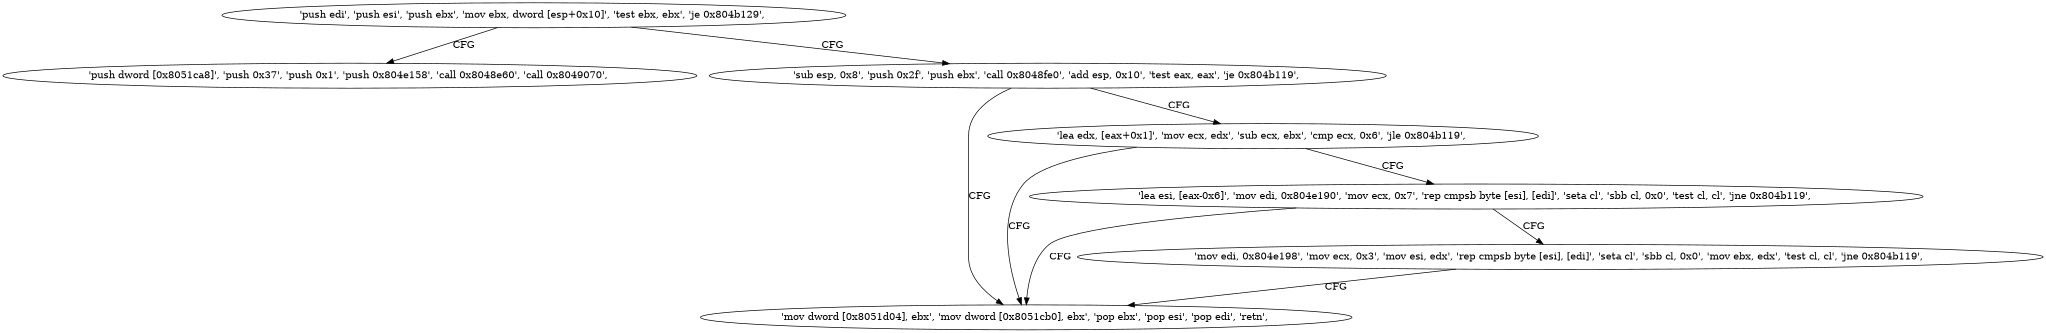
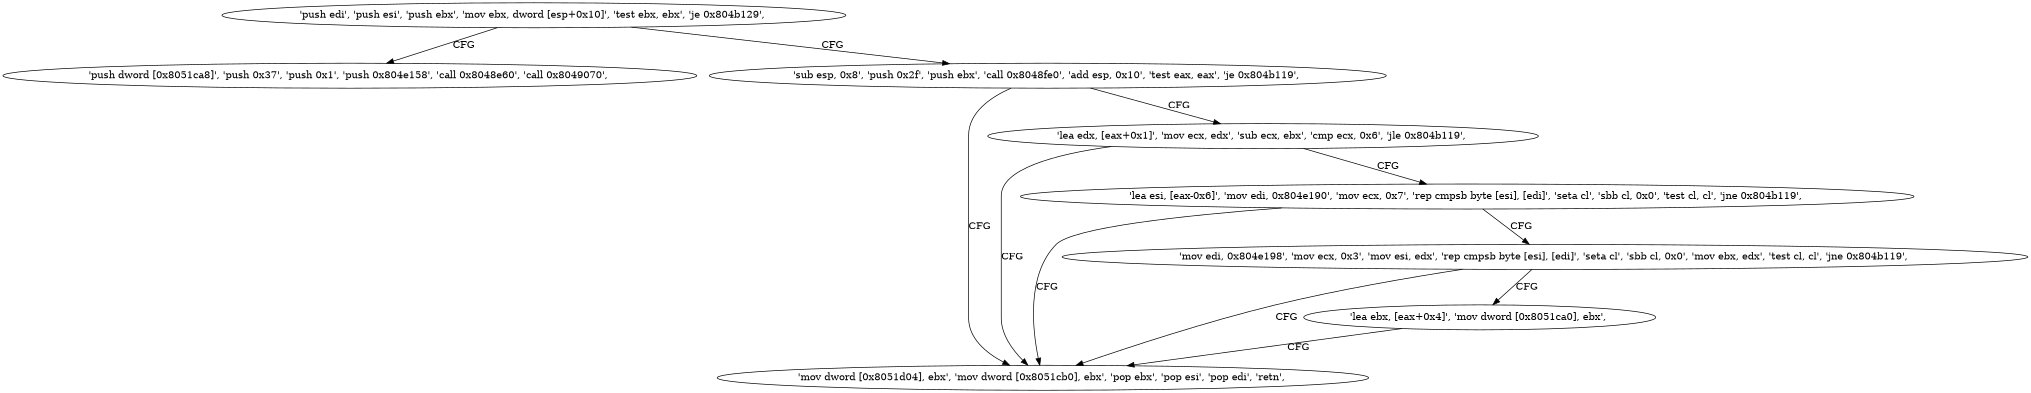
none -> (1480, 317)
